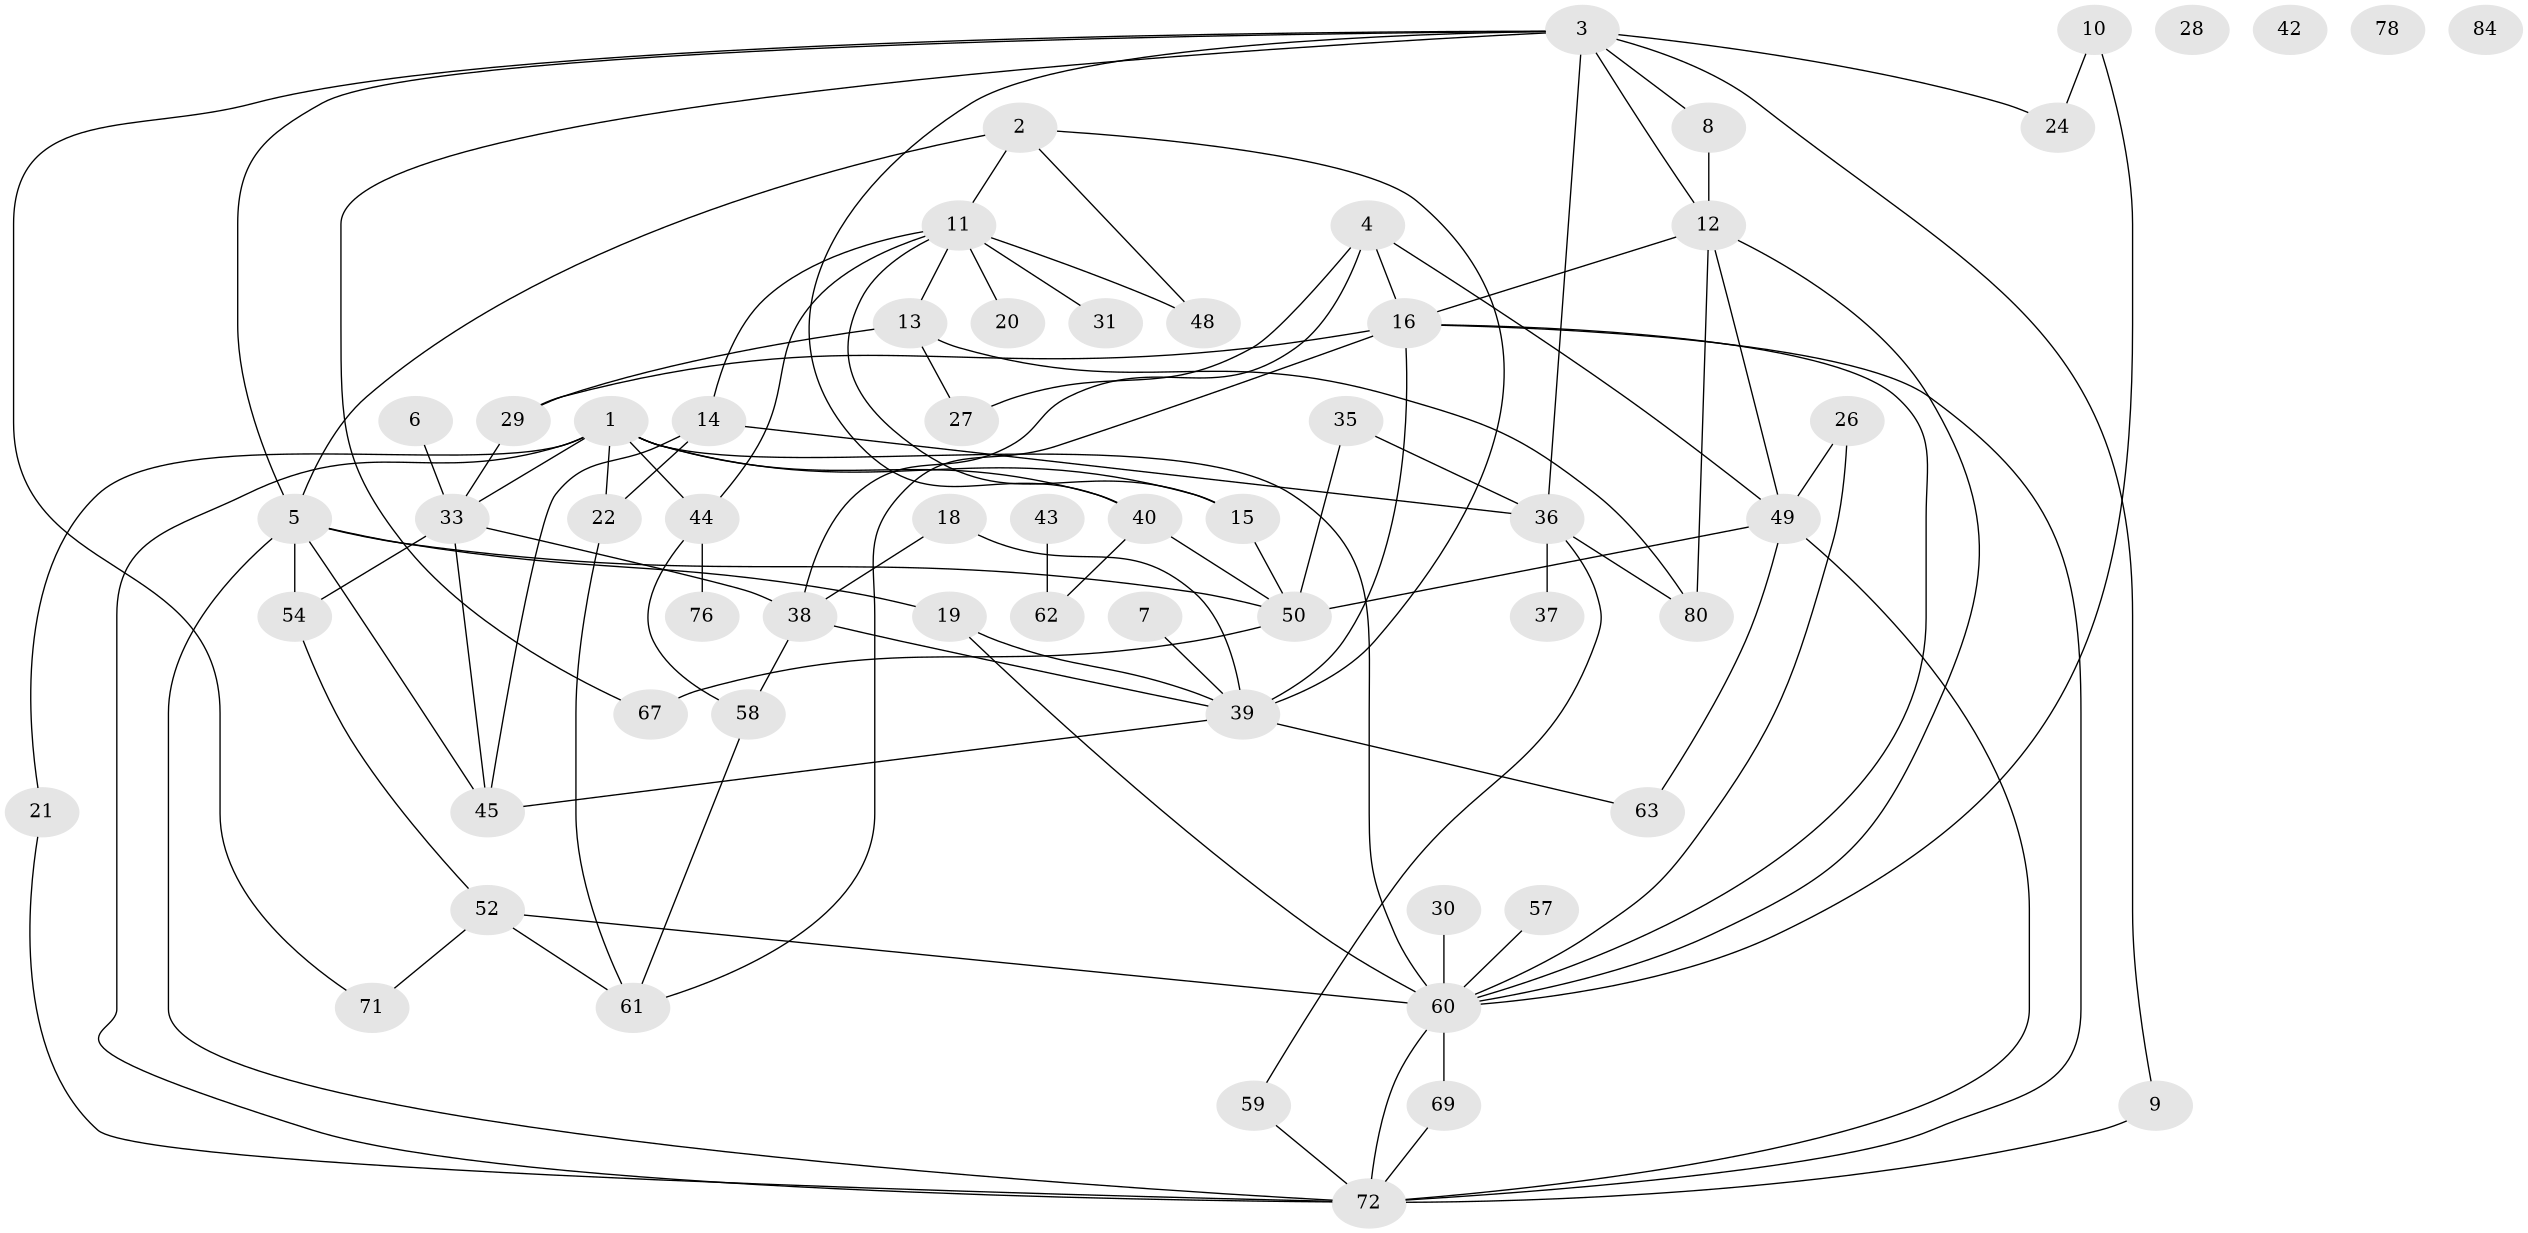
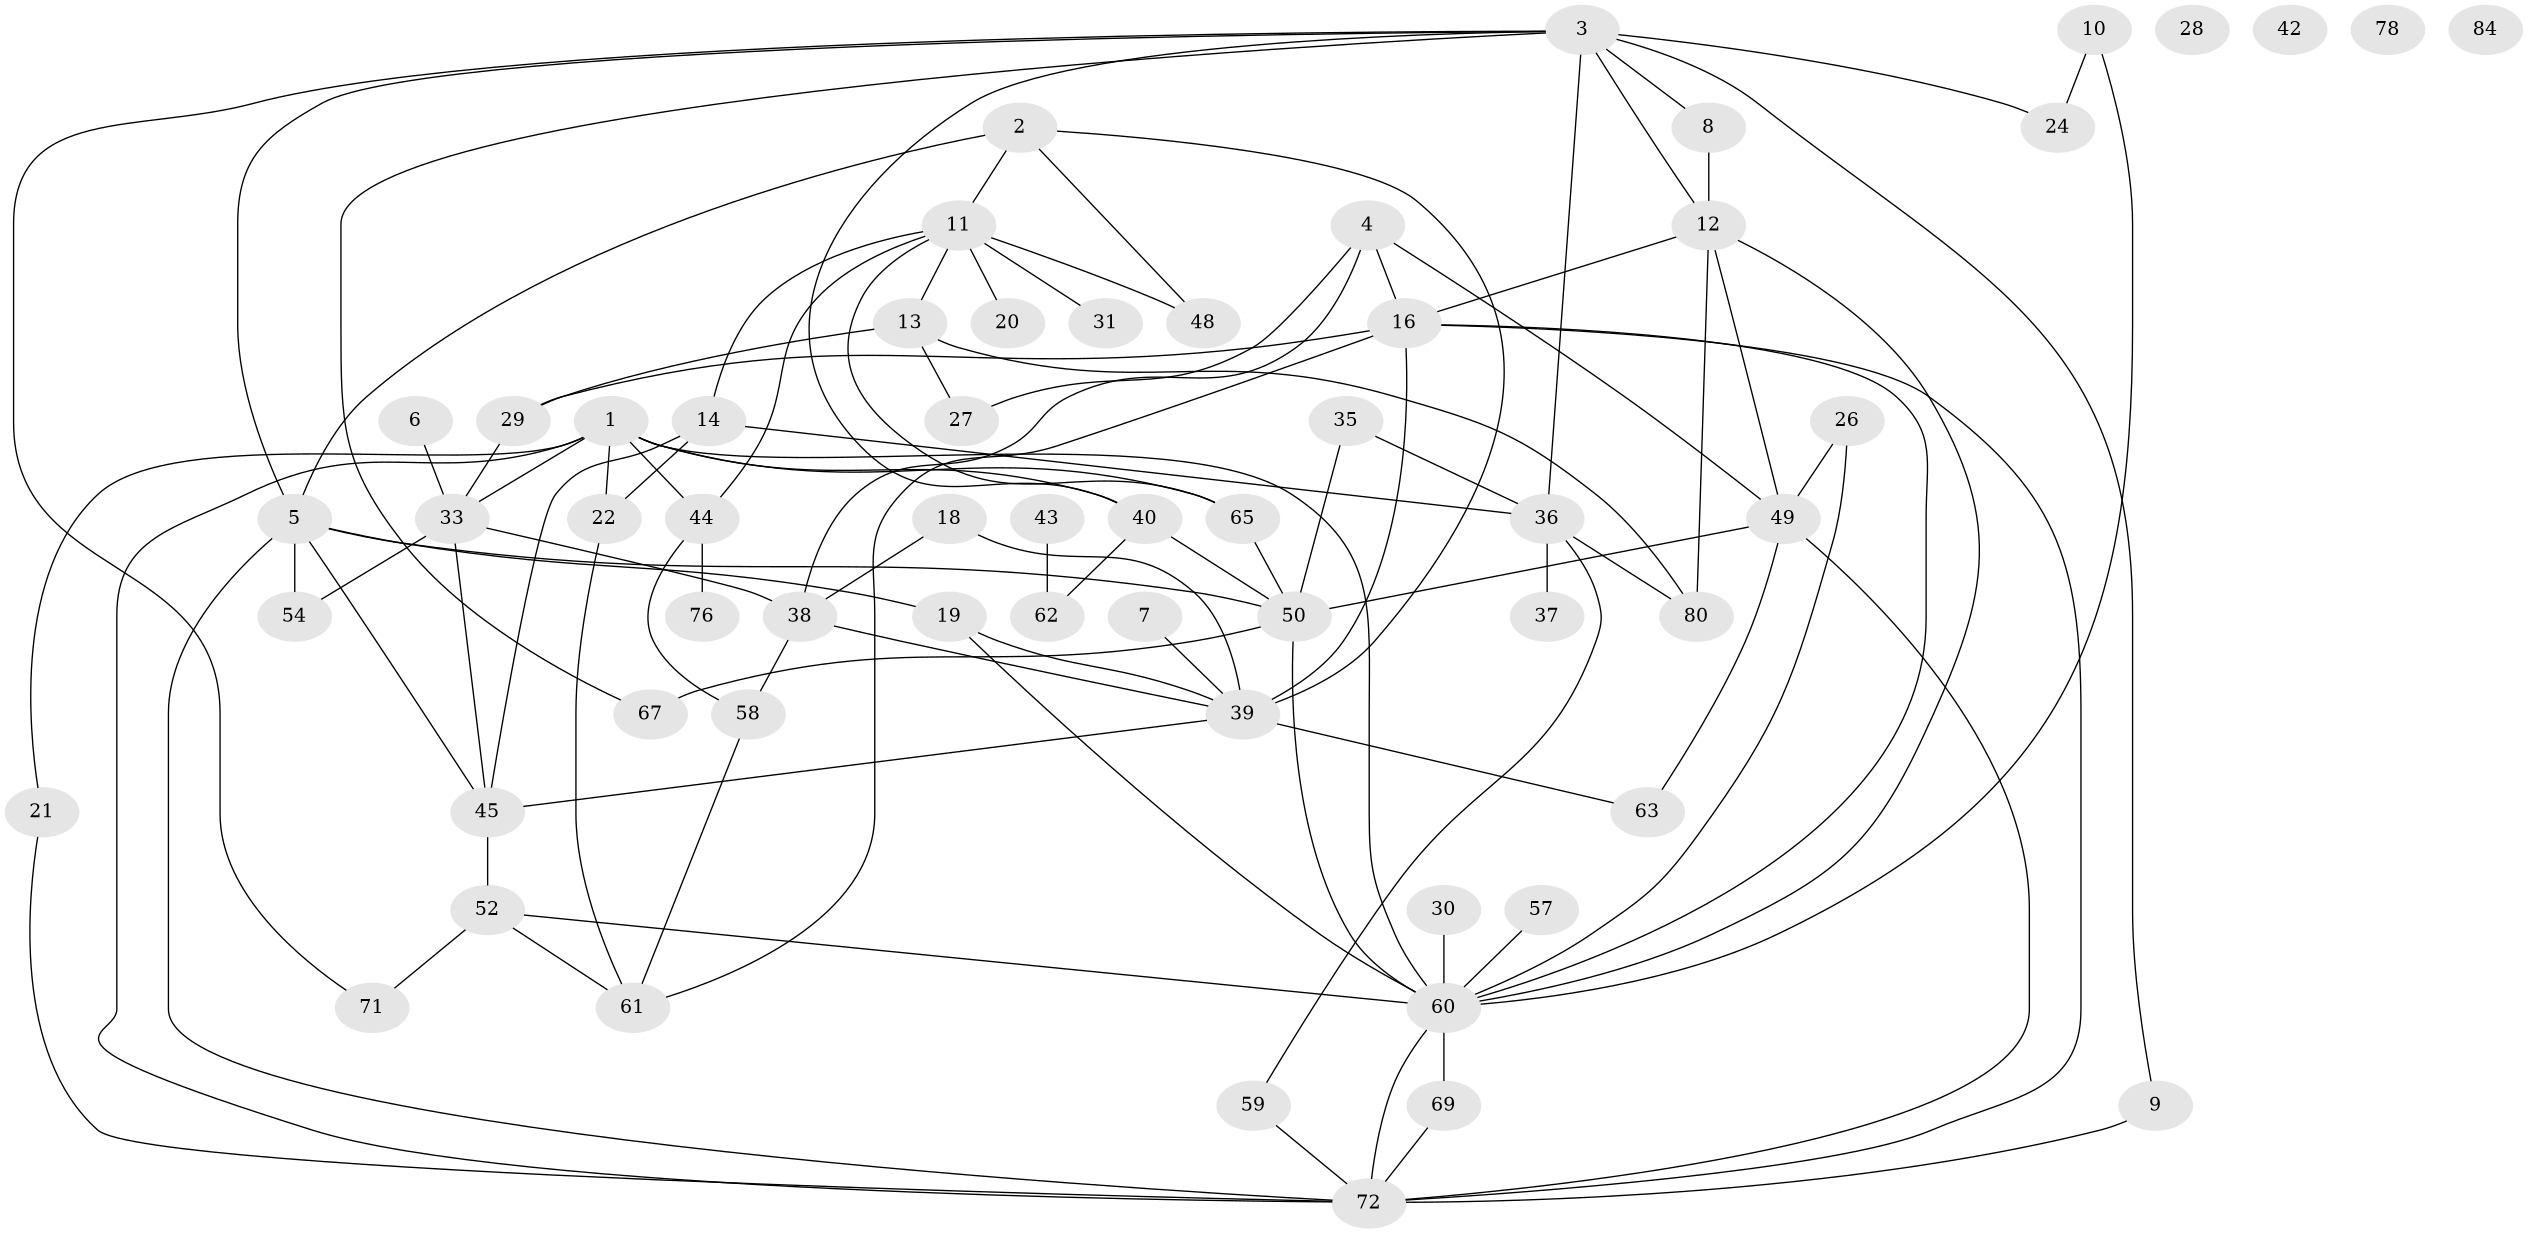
(1243, 519) -> (1243, 519)
(373, 773) -> (488, 861)
none -> (1311, 835)
